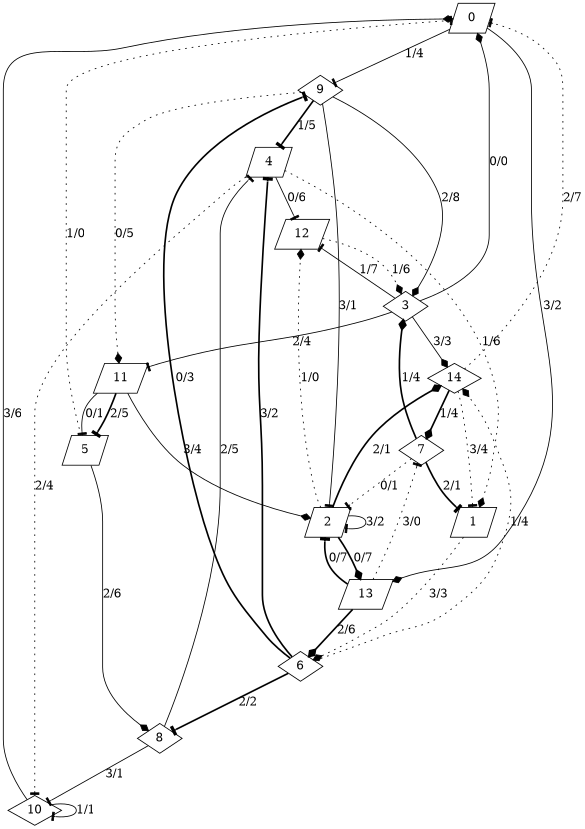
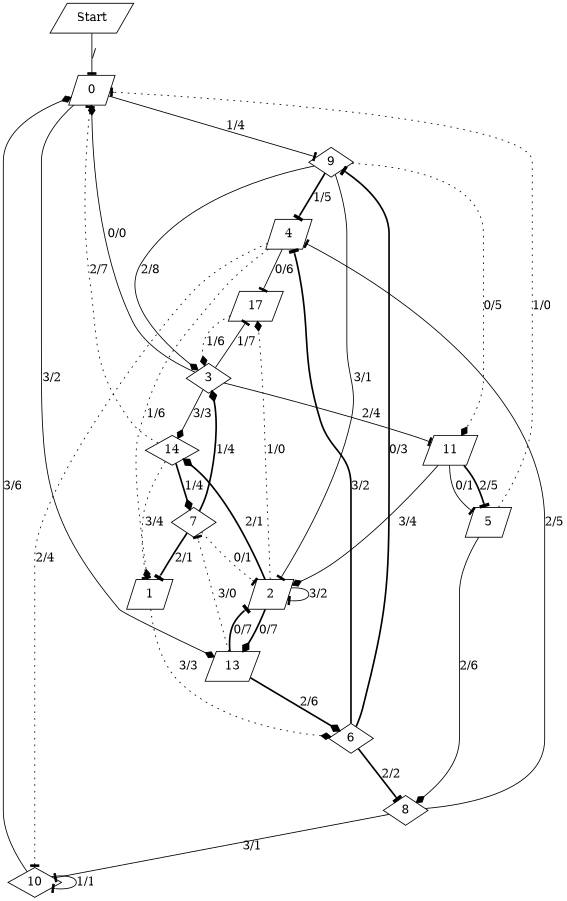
none -> (92, 18)
(302, 234) -> (256, 306)
(486, 577) -> none
